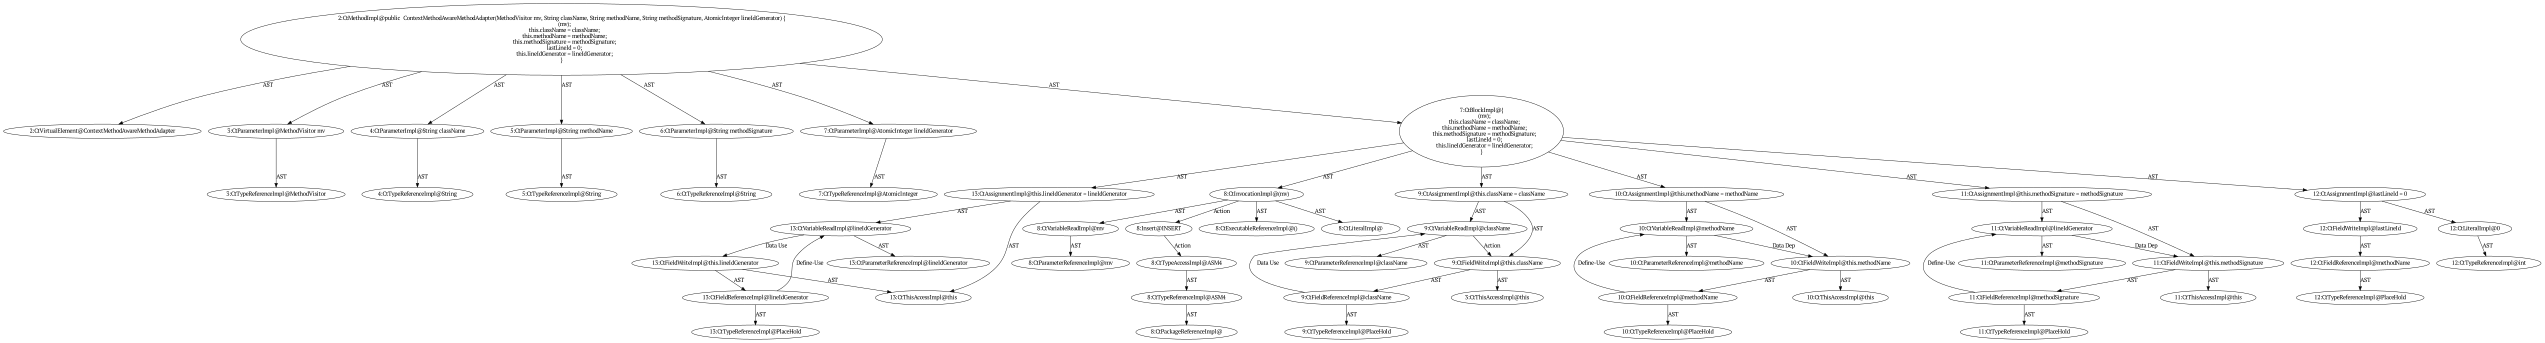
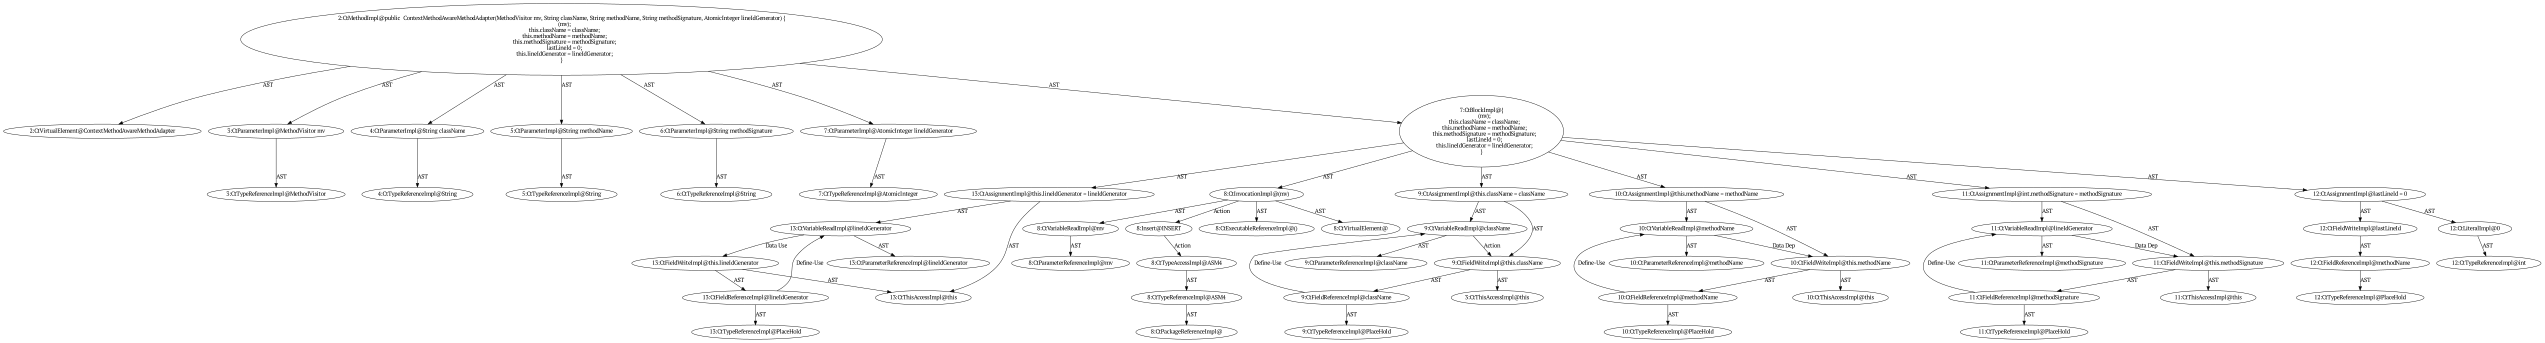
(2042, 194) -> (2042, 194)
(1361, 229) -> (1361, 229)
(1268, 263) -> (1268, 263)
